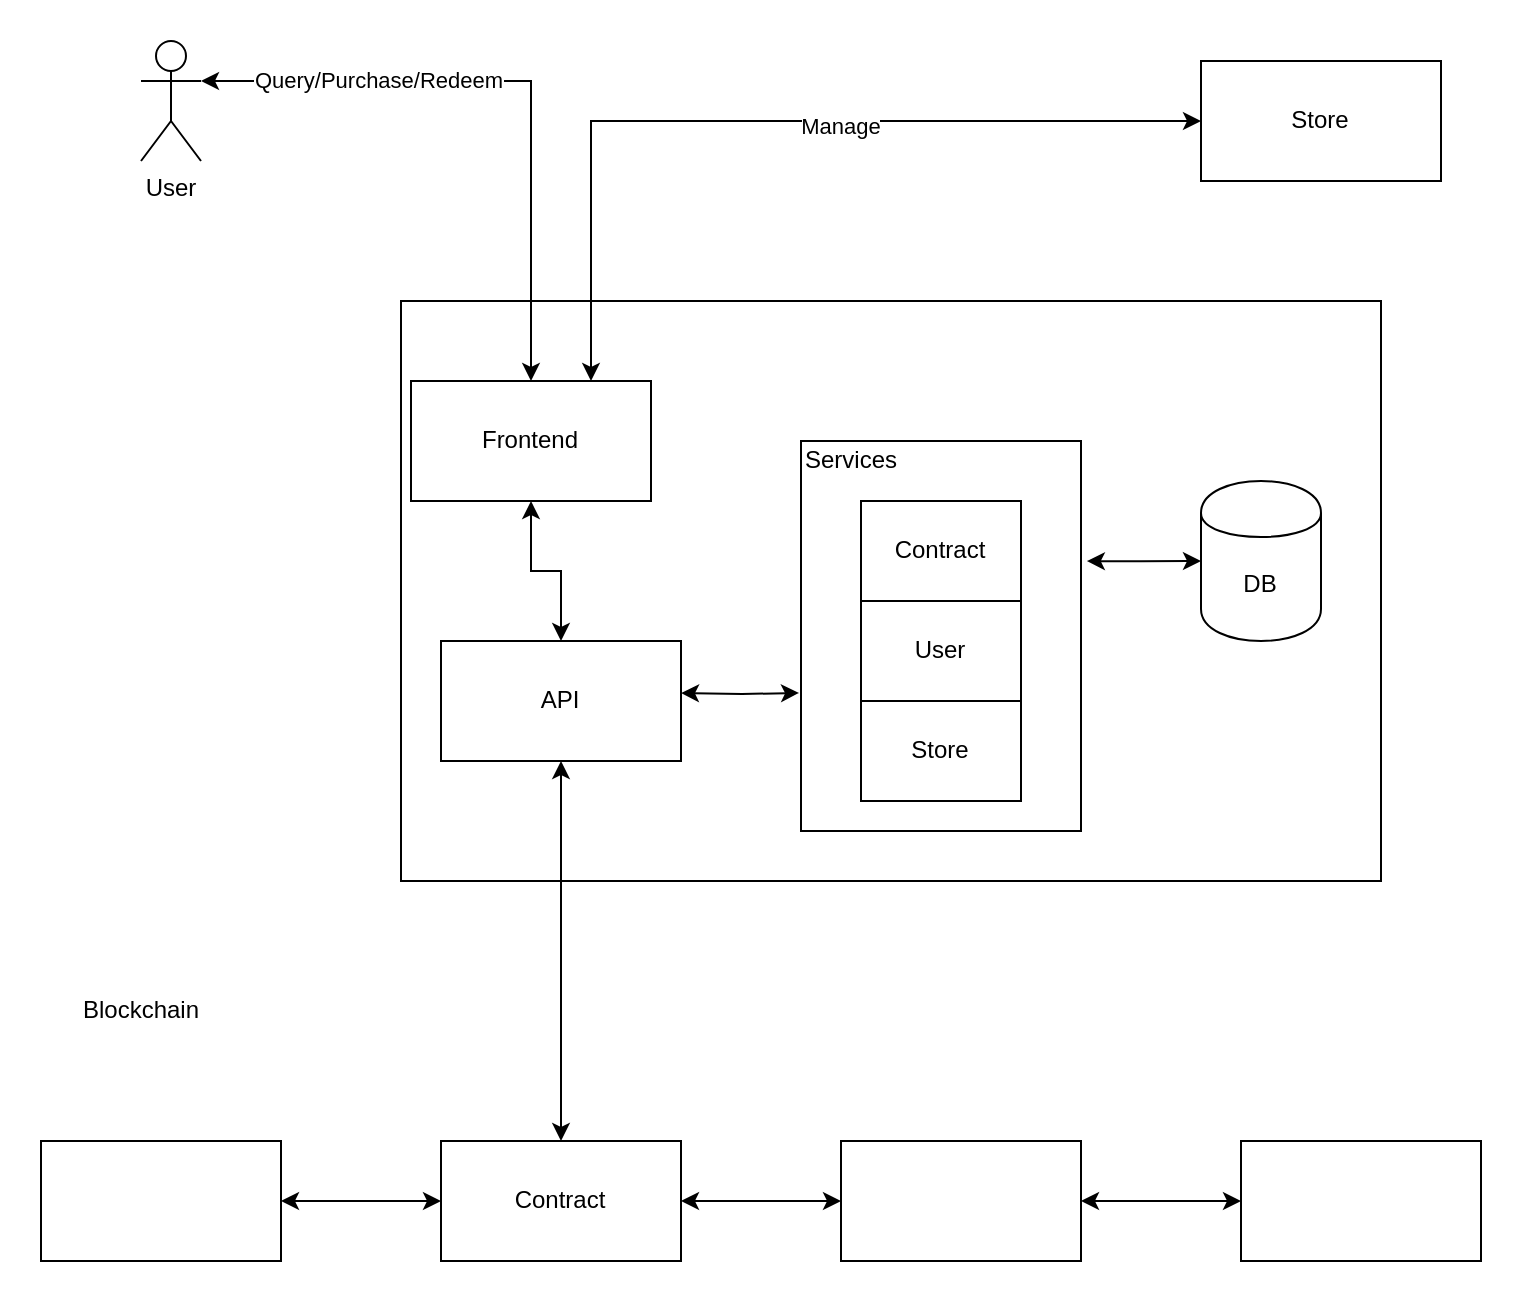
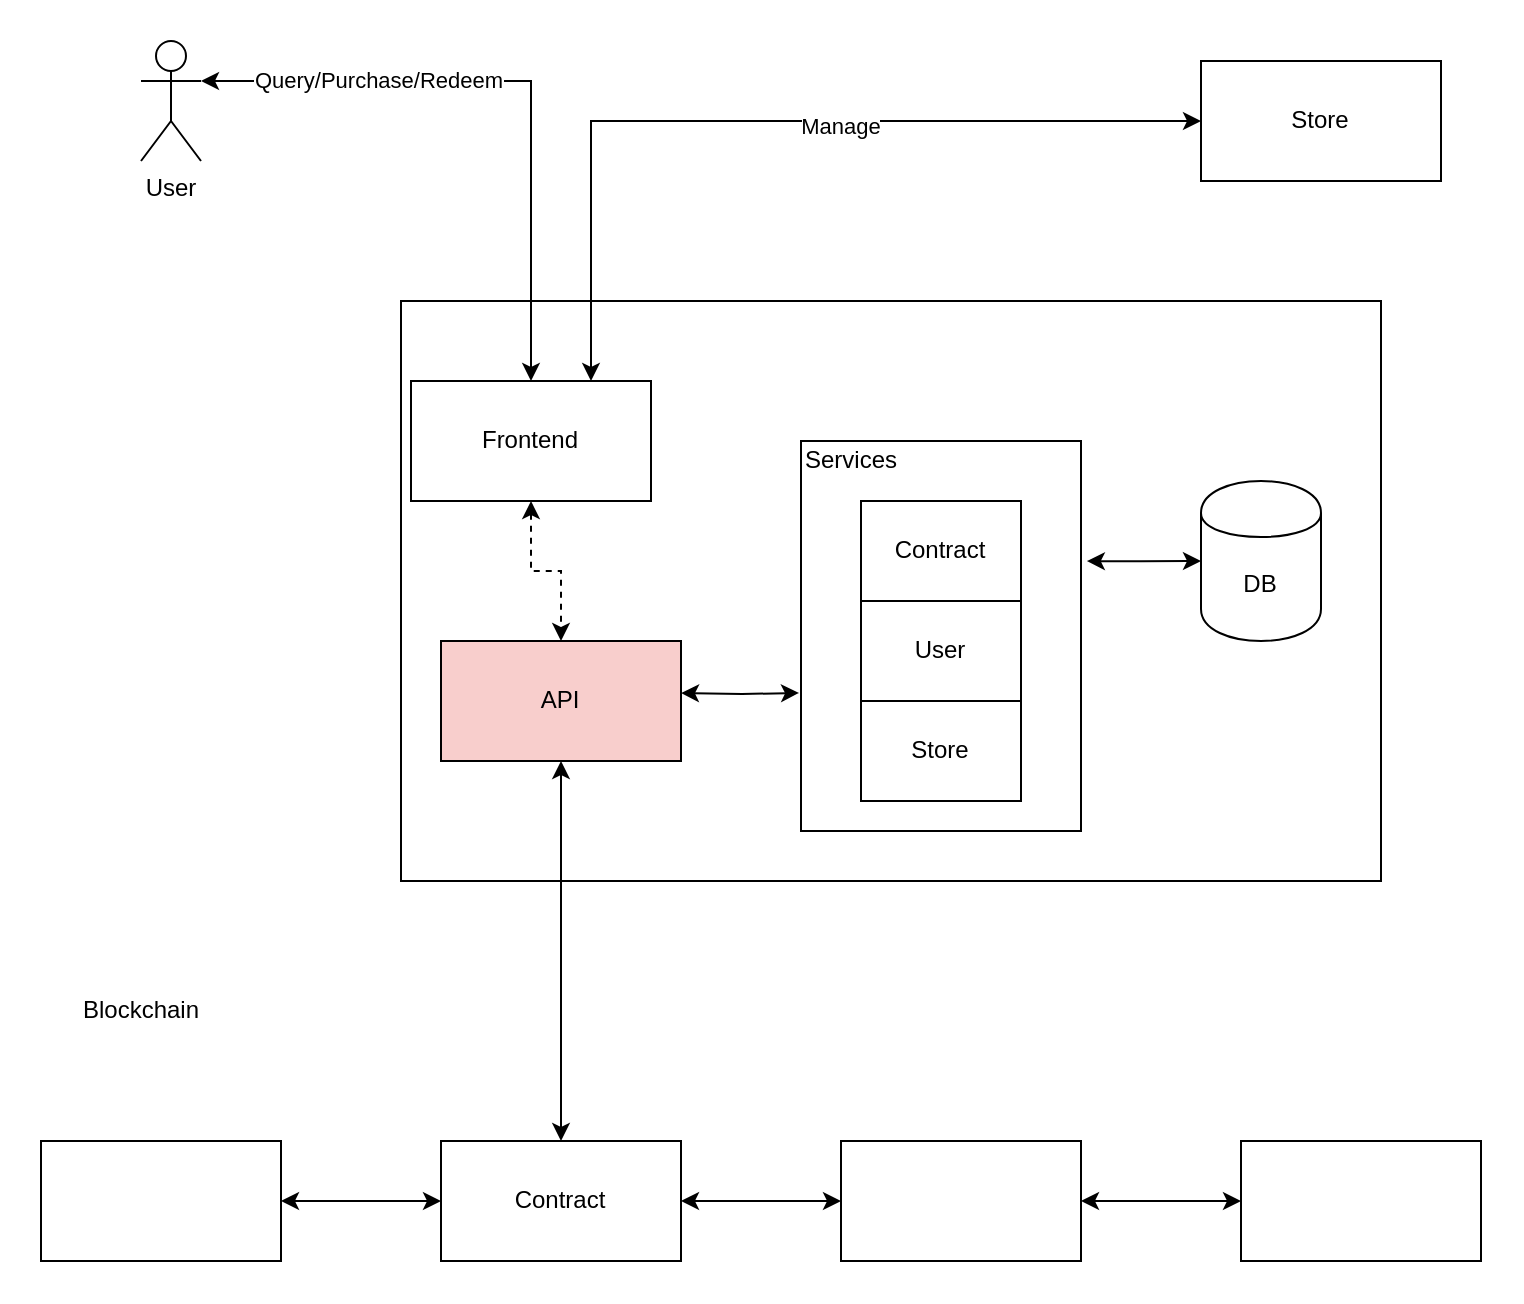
(547, 571) -> (547, 571)
(561, 701) -> (561, 701)
